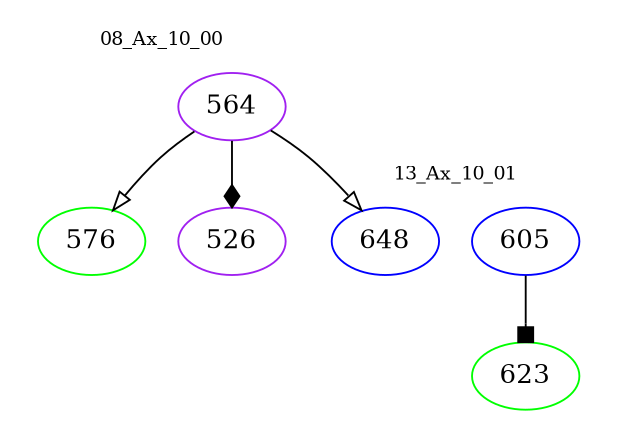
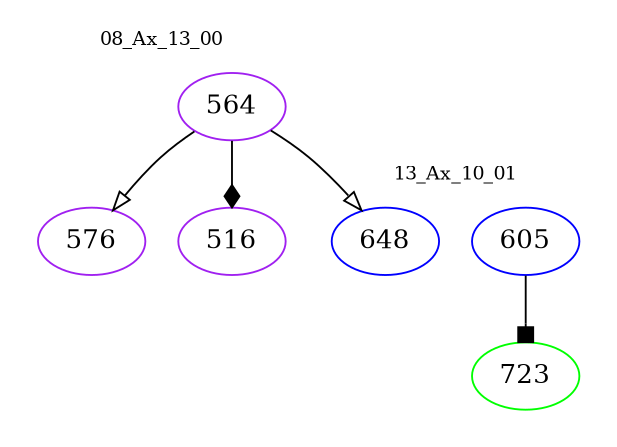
(162, 40) -> (162, 40)
(92, 241) -> (92, 241)
(232, 241) -> (232, 241)
(526, 376) -> (526, 376)
